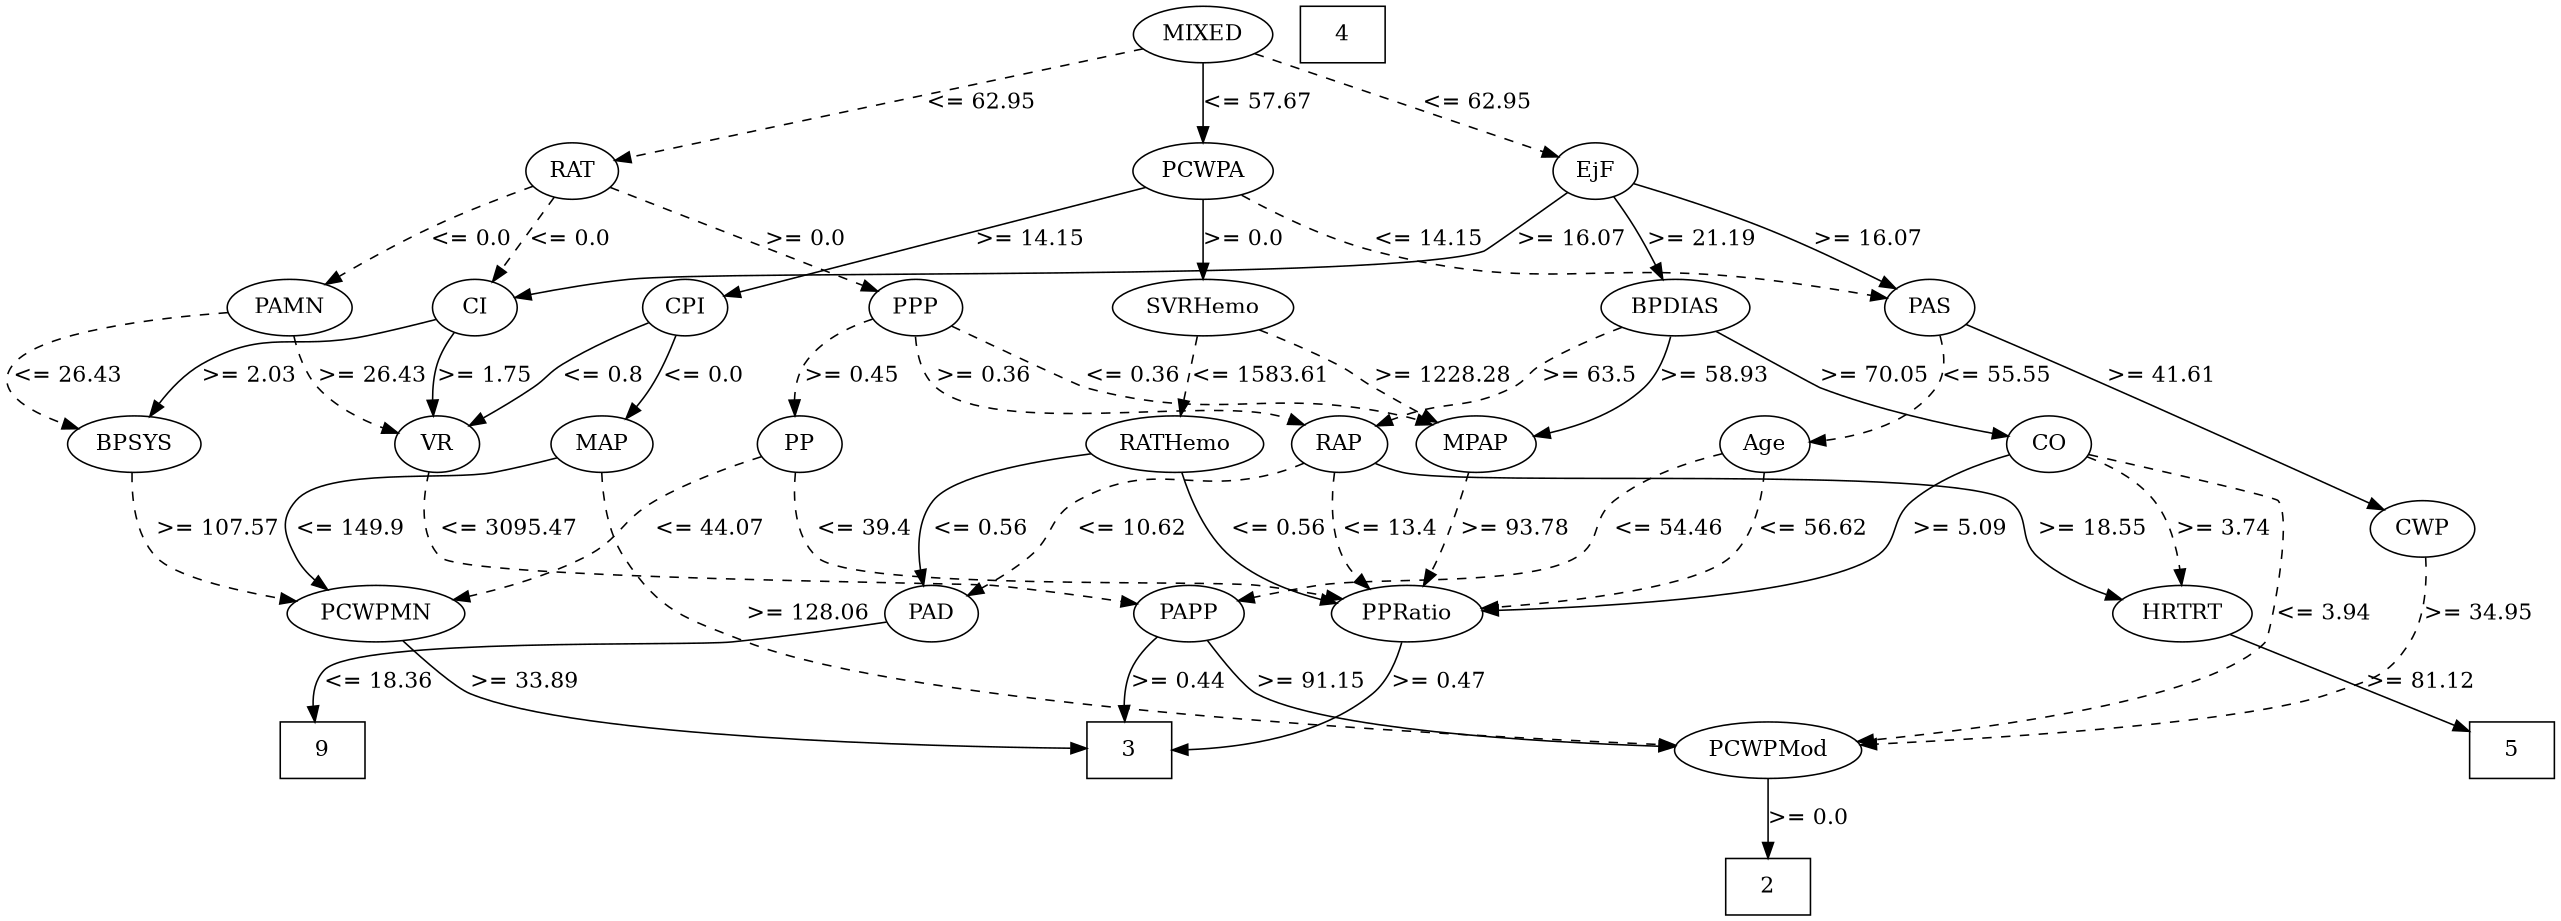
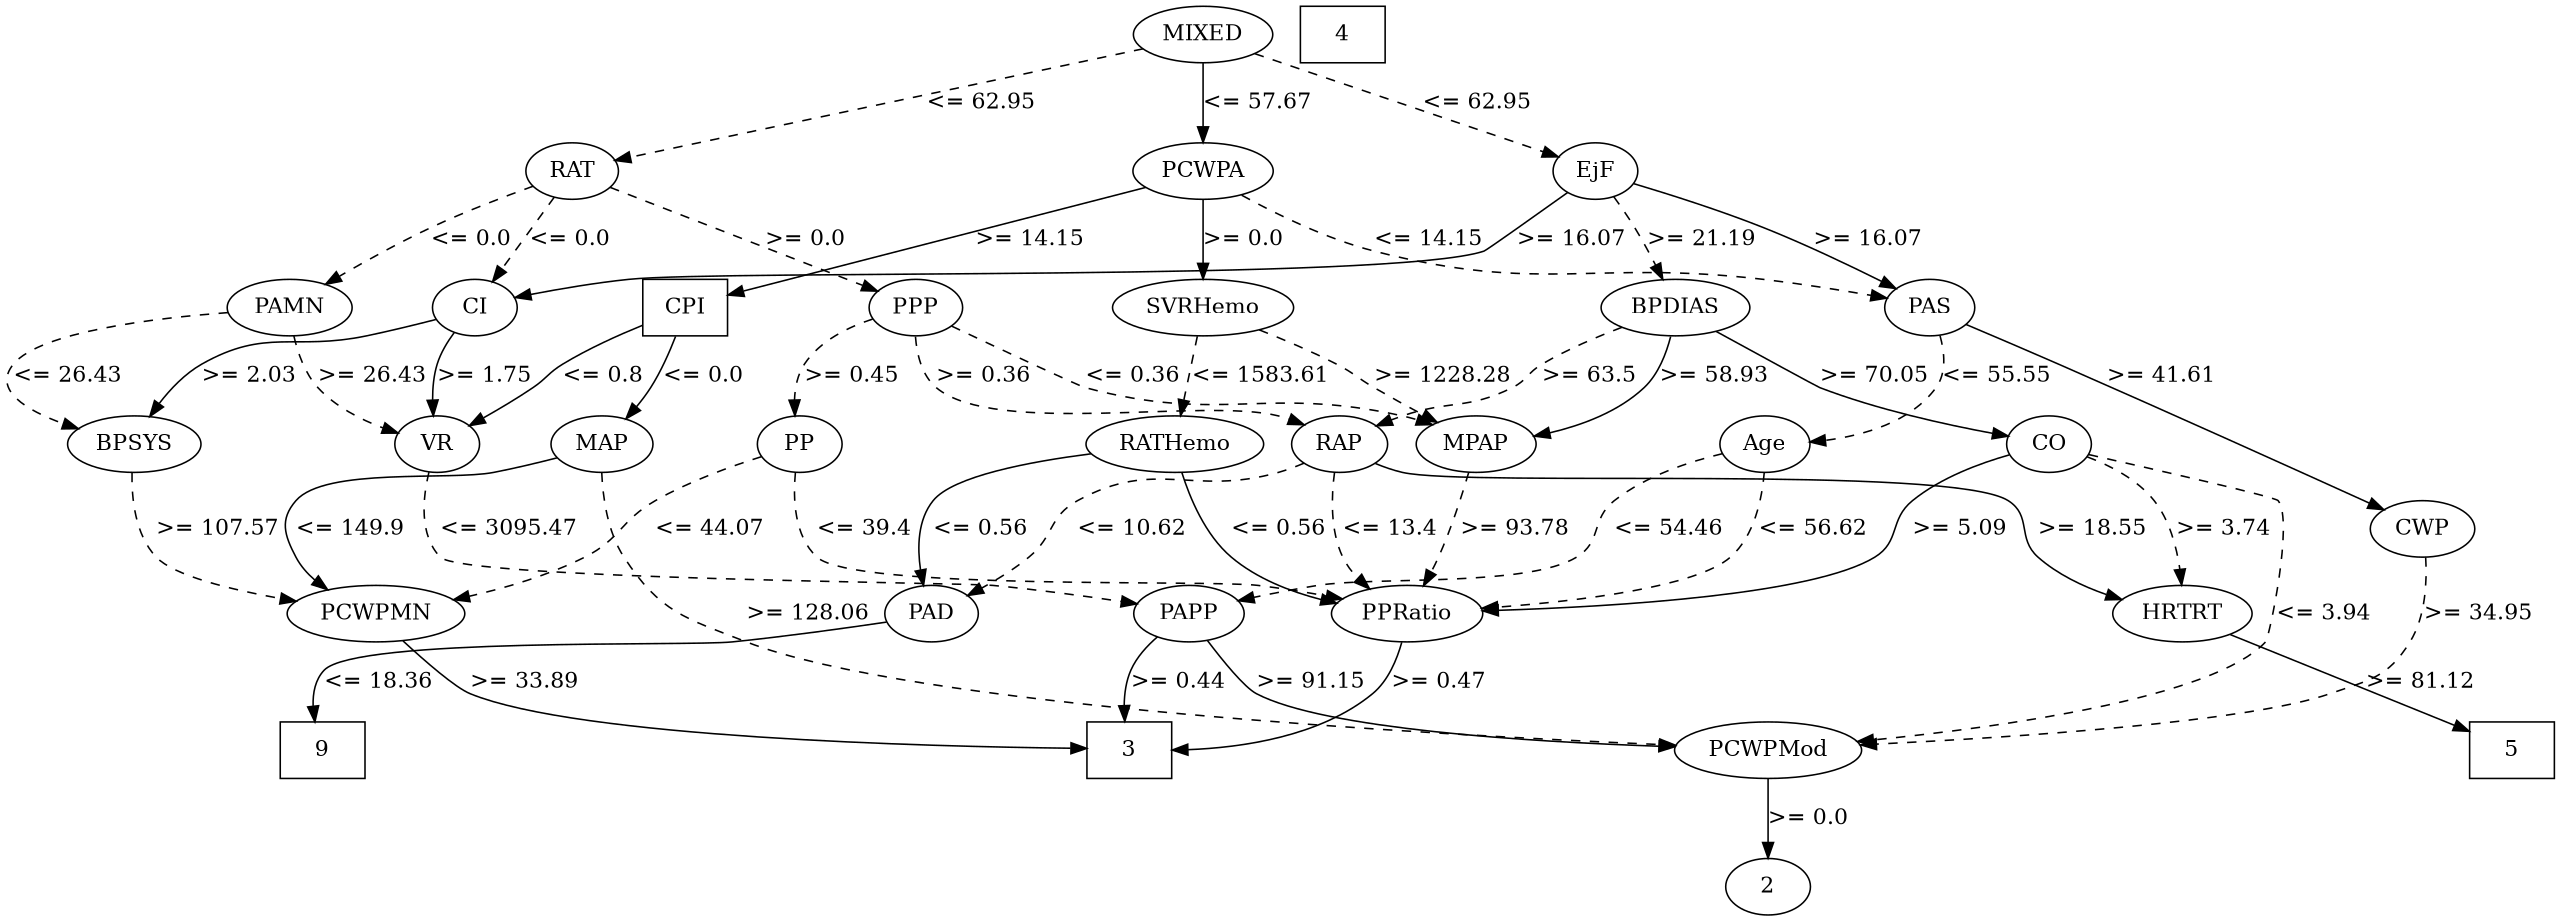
(1636, 230) -> (1636, 230)
(685, 308) -> (685, 308)
(1768, 887) -> (1768, 887)
